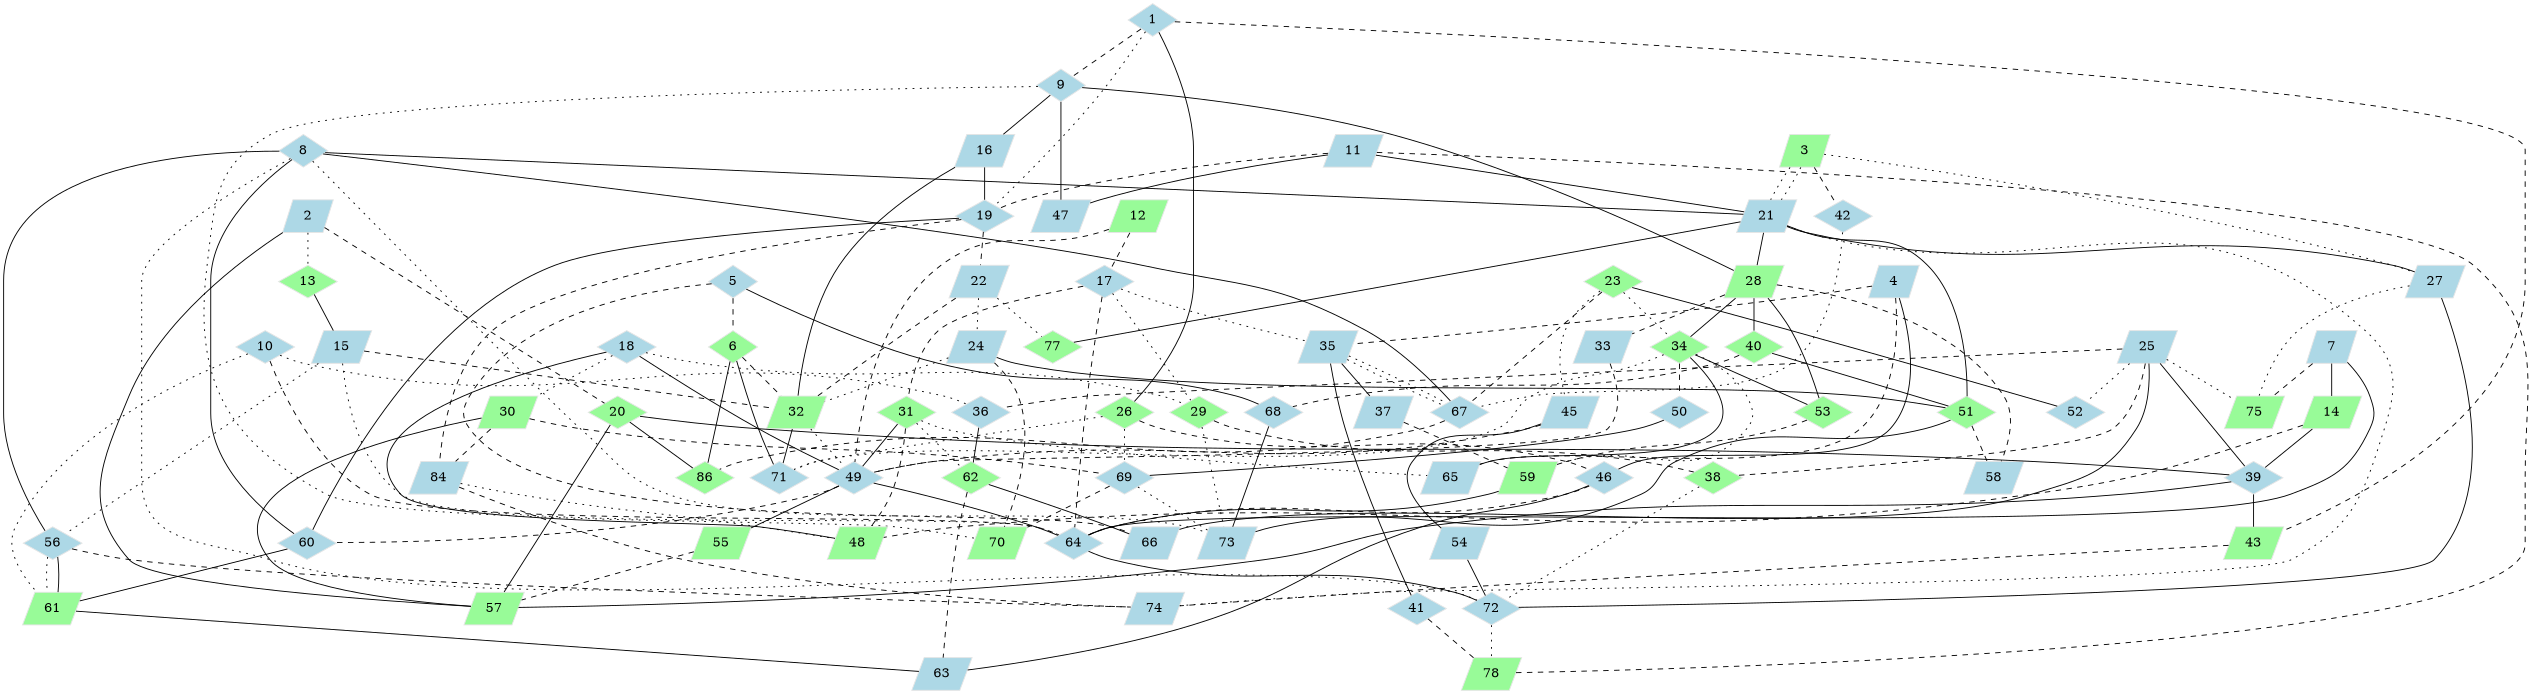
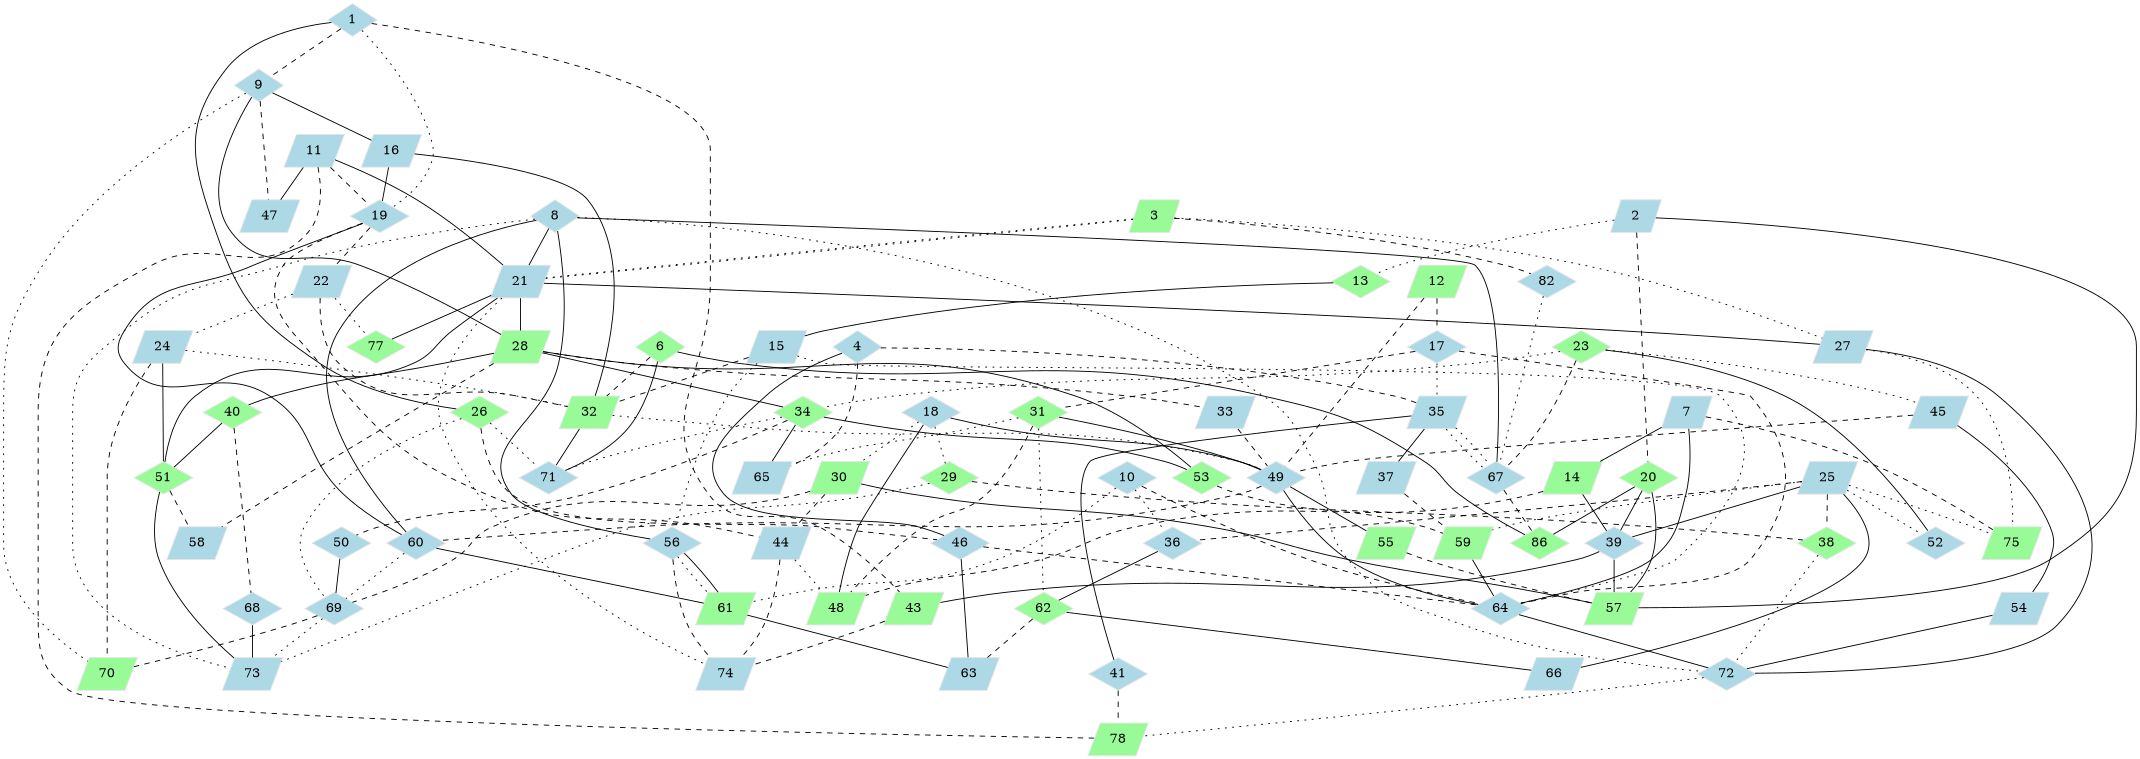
(1061, 151) -> (264, 150)
(1843, 216) -> (1547, 282)
(733, 282) -> none
(1894, 282) -> (857, 347)
(1152, 347) -> none
(1749, 426) -> (1577, 512)
(439, 478) -> (781, 543)
none -> (375, 576)
